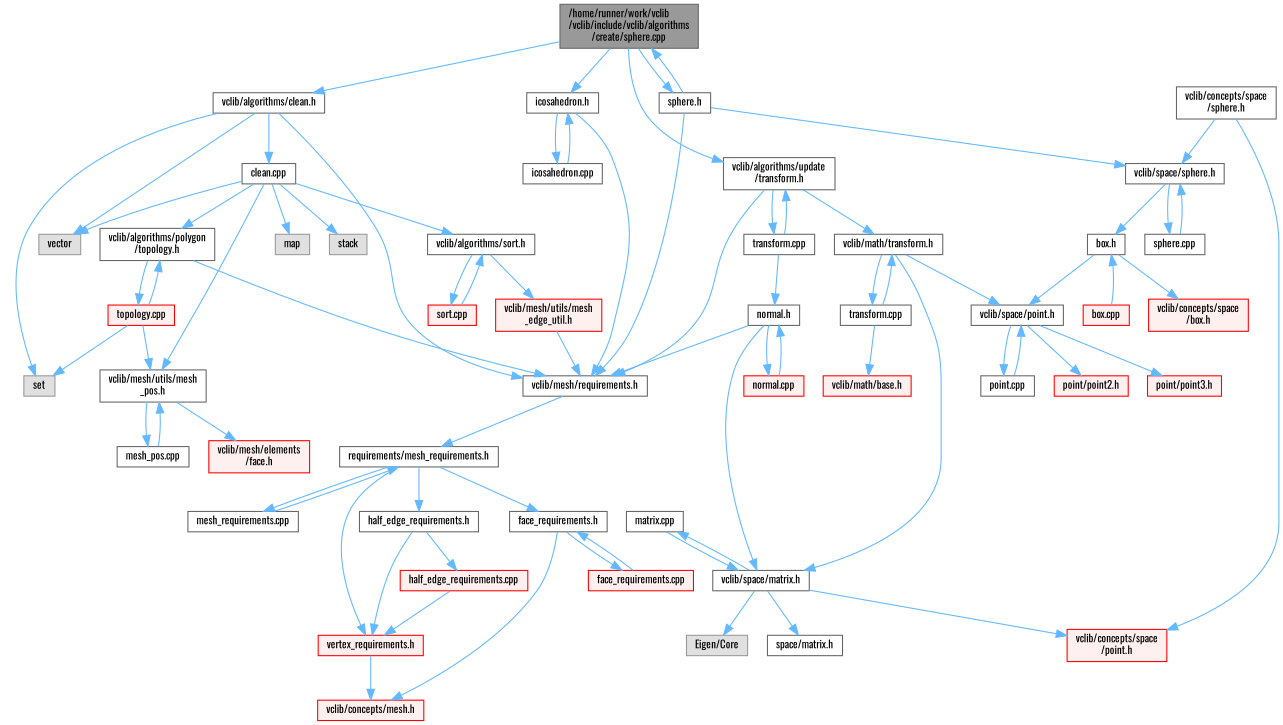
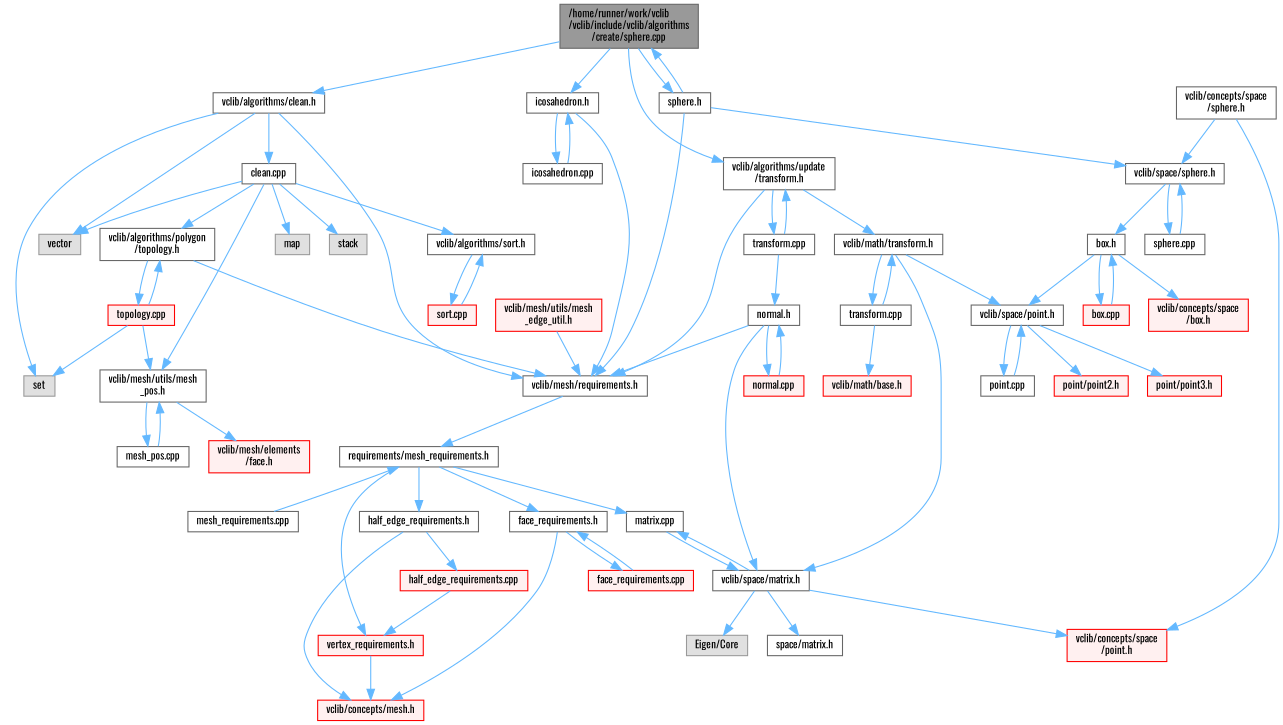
(508, 273) -> none
none -> (1099, 274)
(331, 487) -> (535, 489)
(388, 576) -> (323, 605)
